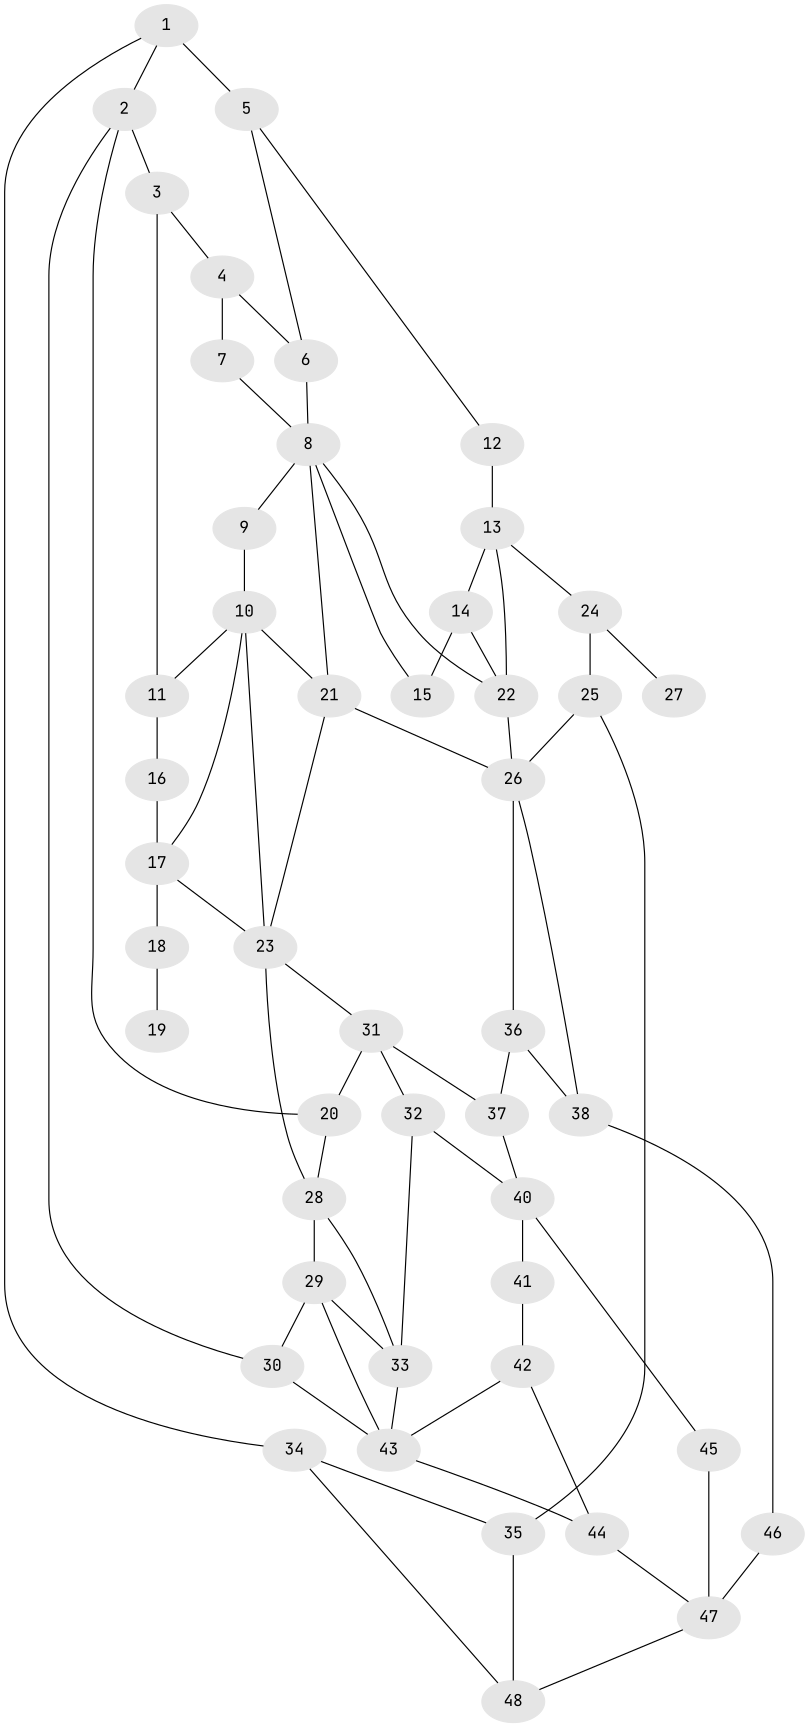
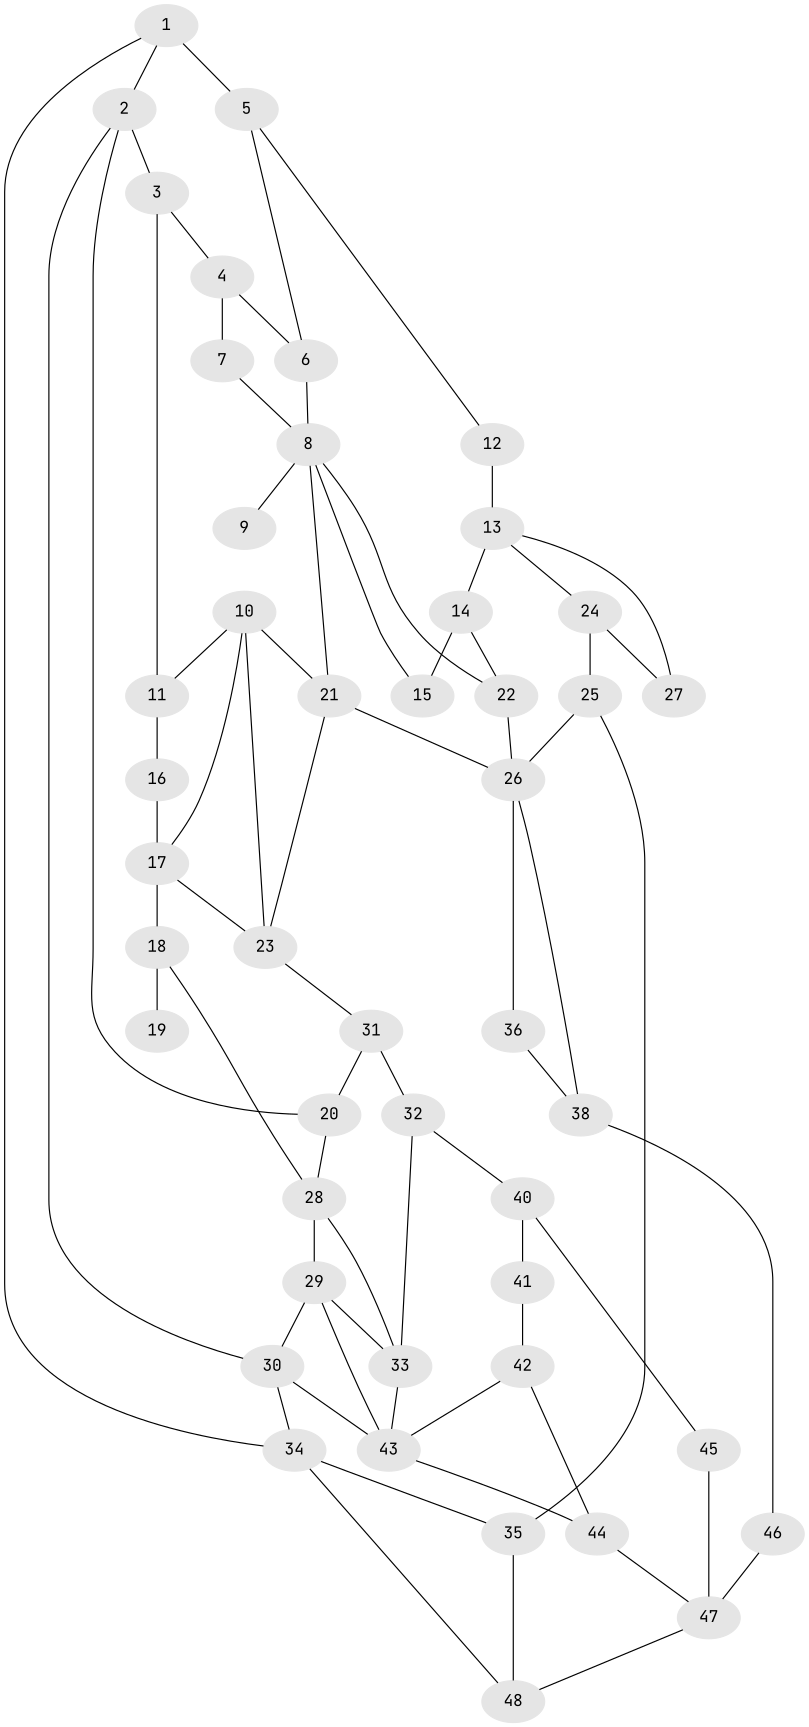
(244, 570) -> none
(504, 612) -> (620, 581)
(275, 1076) -> (236, 1073)
(497, 1115) -> none
none -> (283, 1408)
